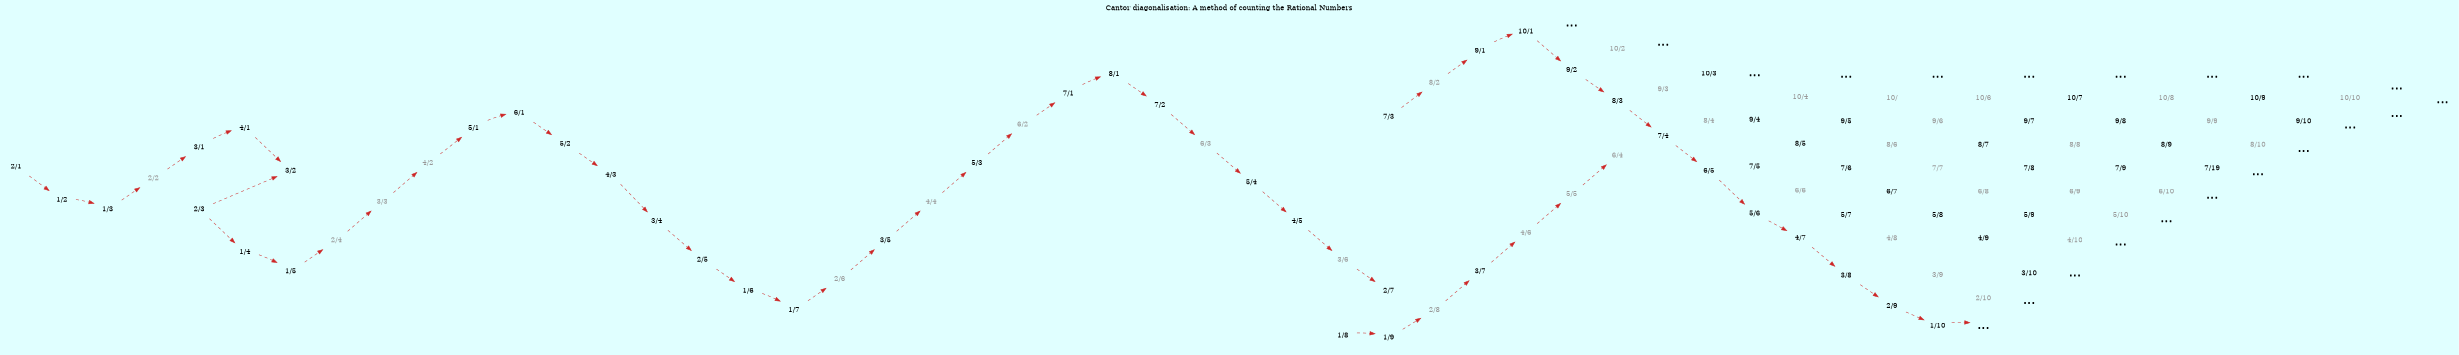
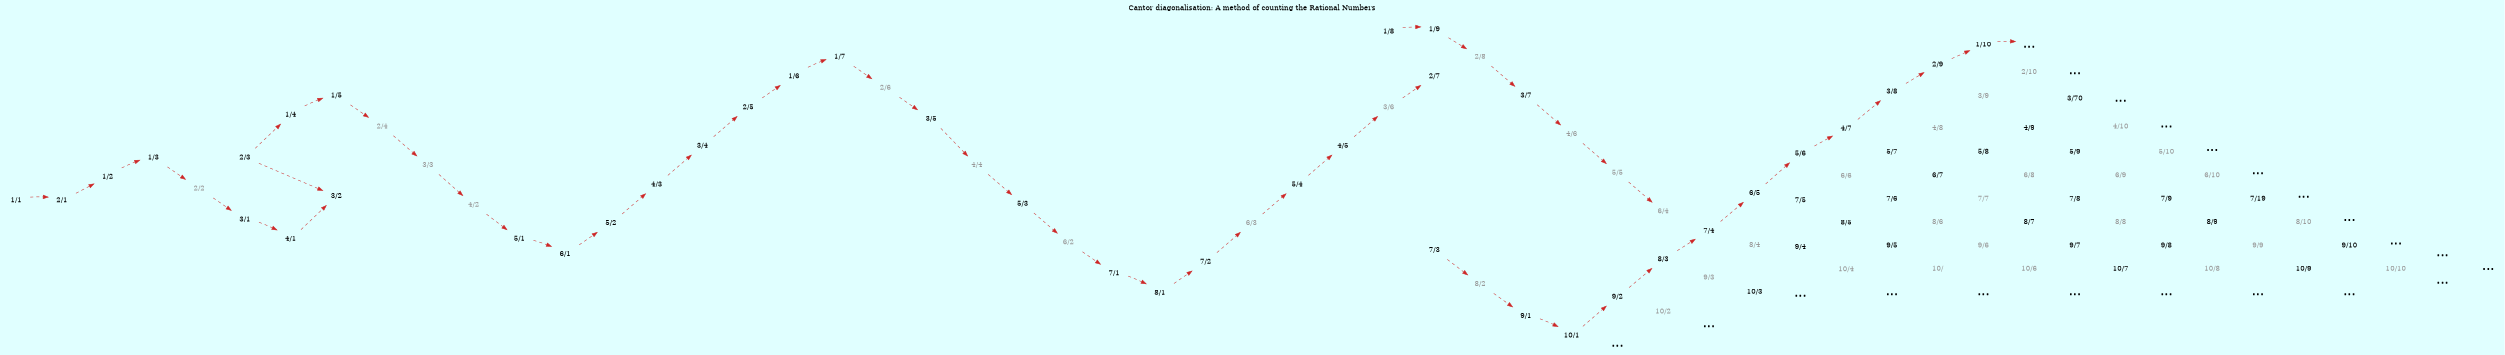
none -> (16, 200)
(2029, 273) -> (2075, 99)
